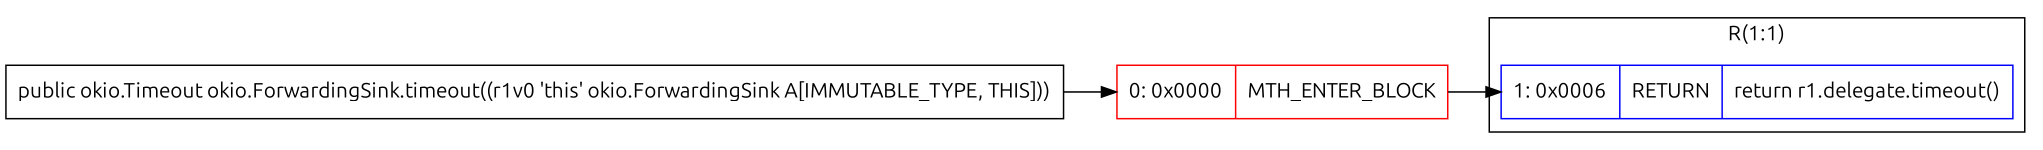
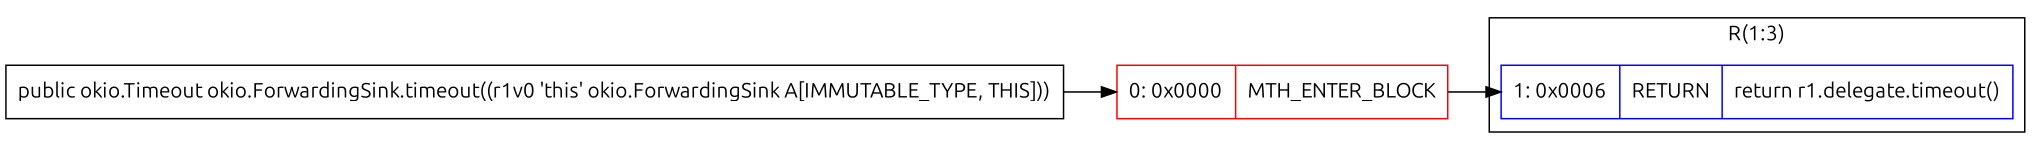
(1757, 35) -> (1757, 35)
